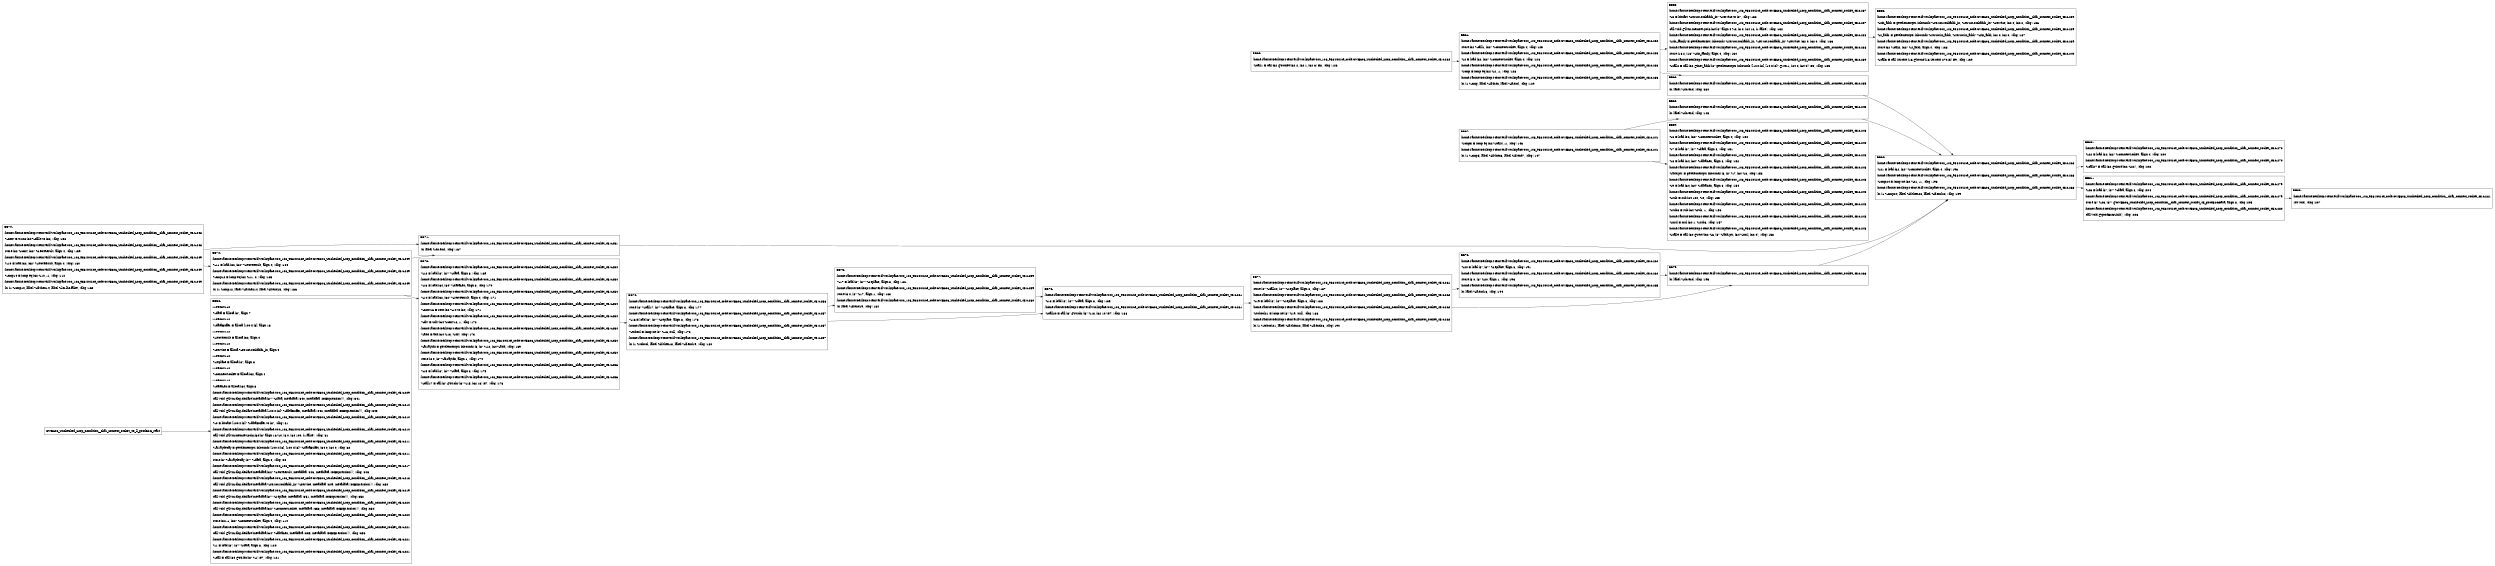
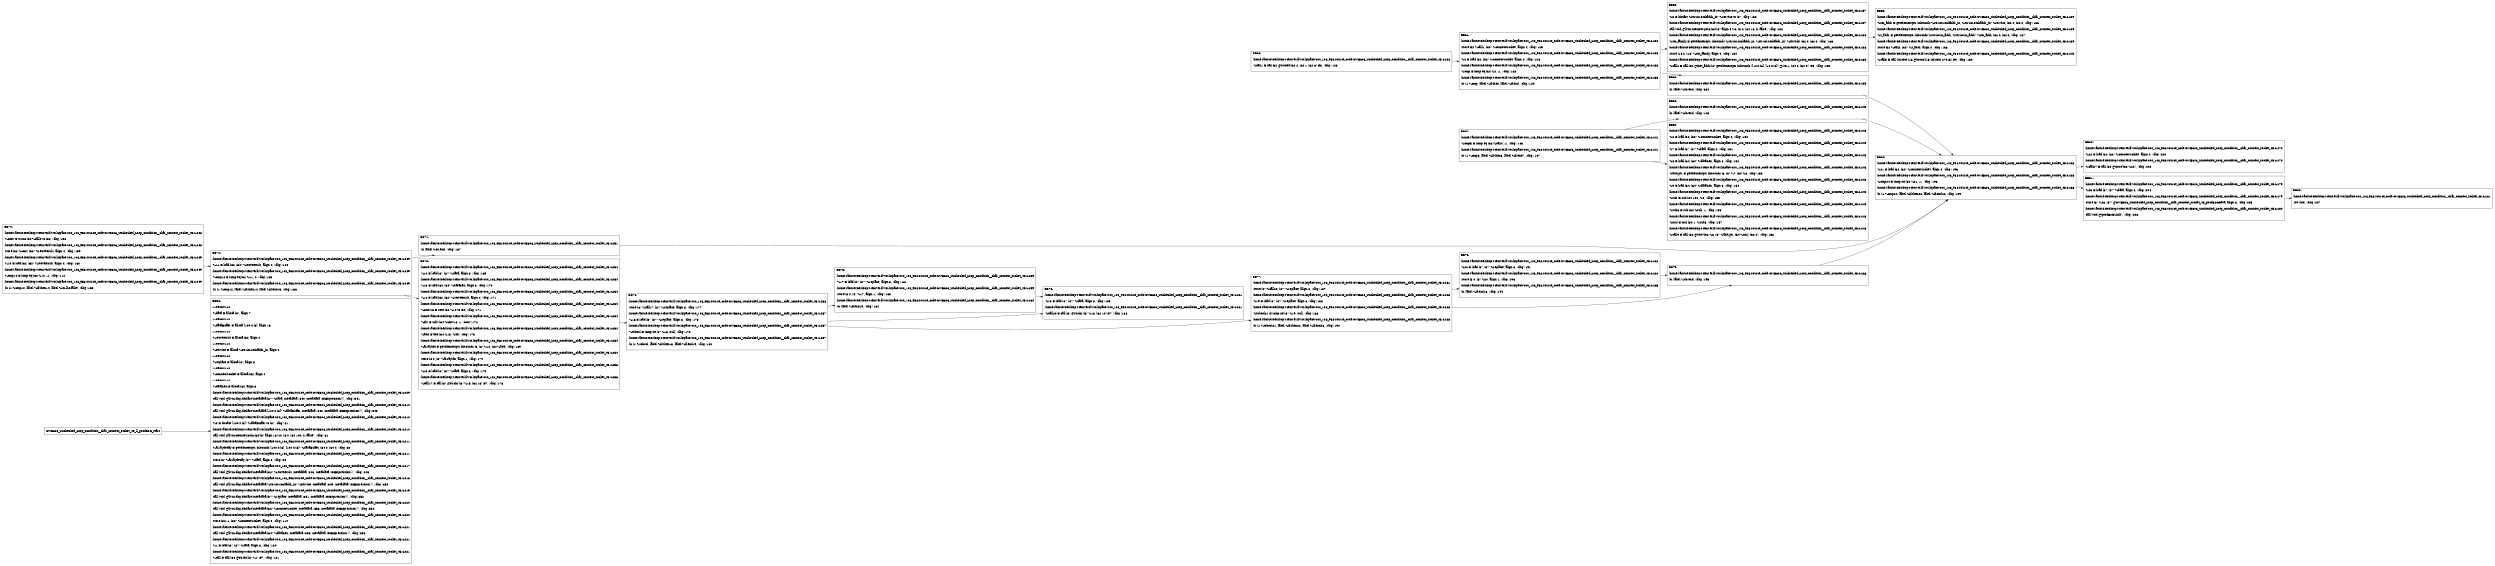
(310, 245) -> none
(1246, 303) -> (1038, 330)
(448, 322) -> (449, 322)
